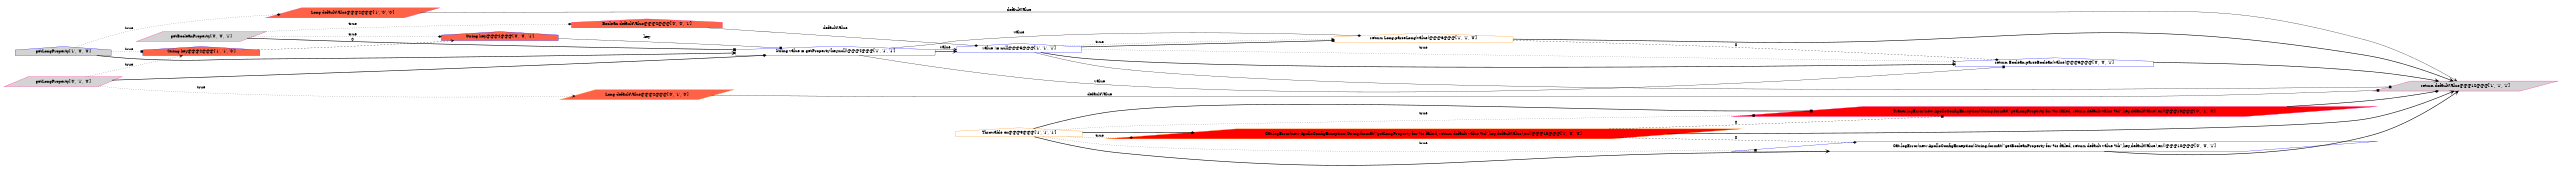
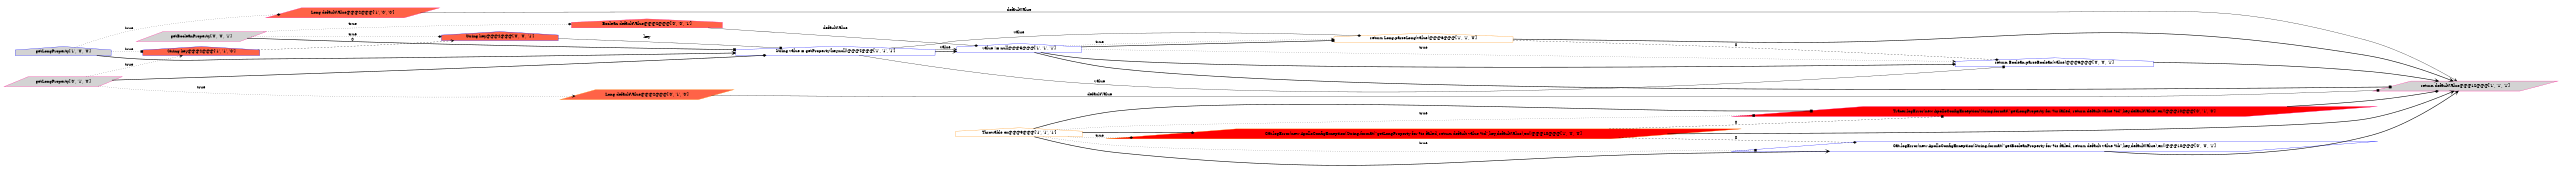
(1710, 89) -> (1710, 89)
